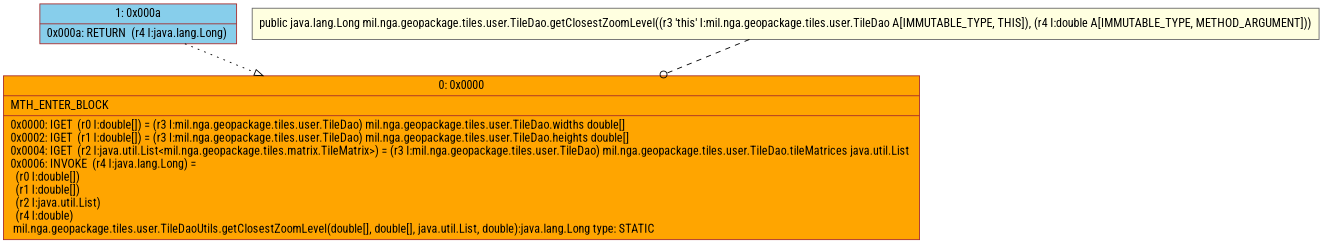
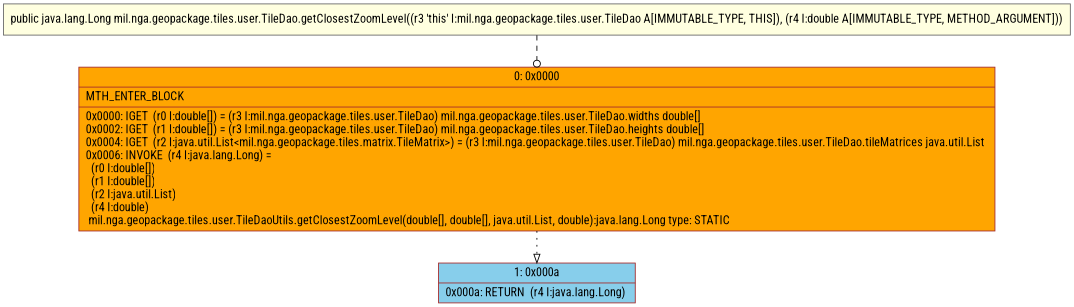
(220, 58) -> (537, 243)
